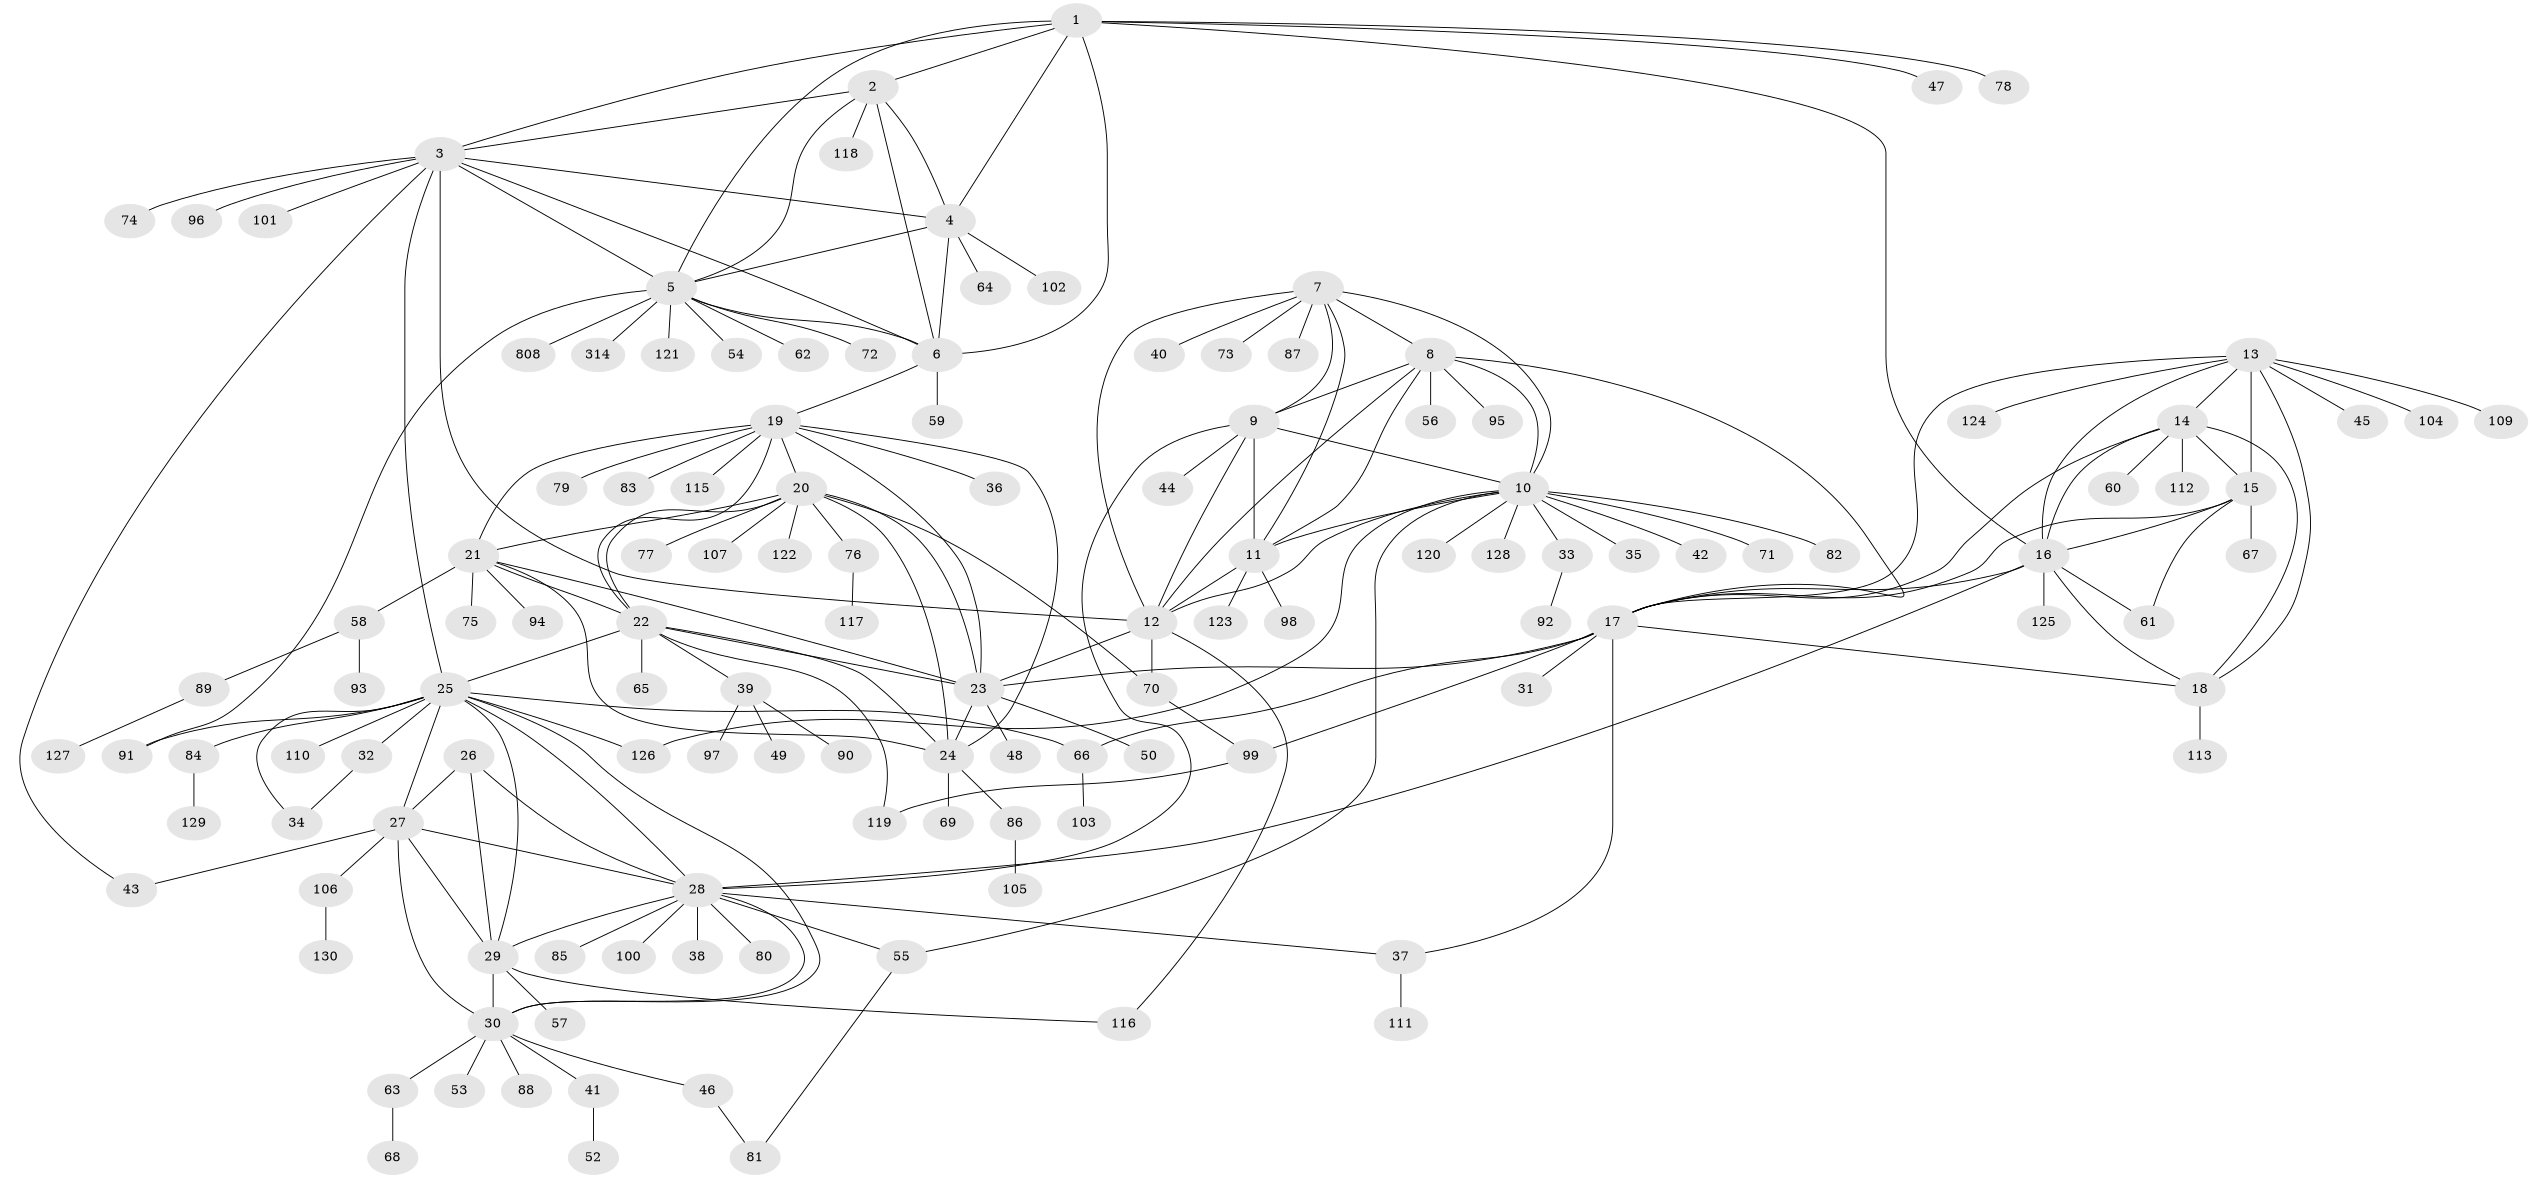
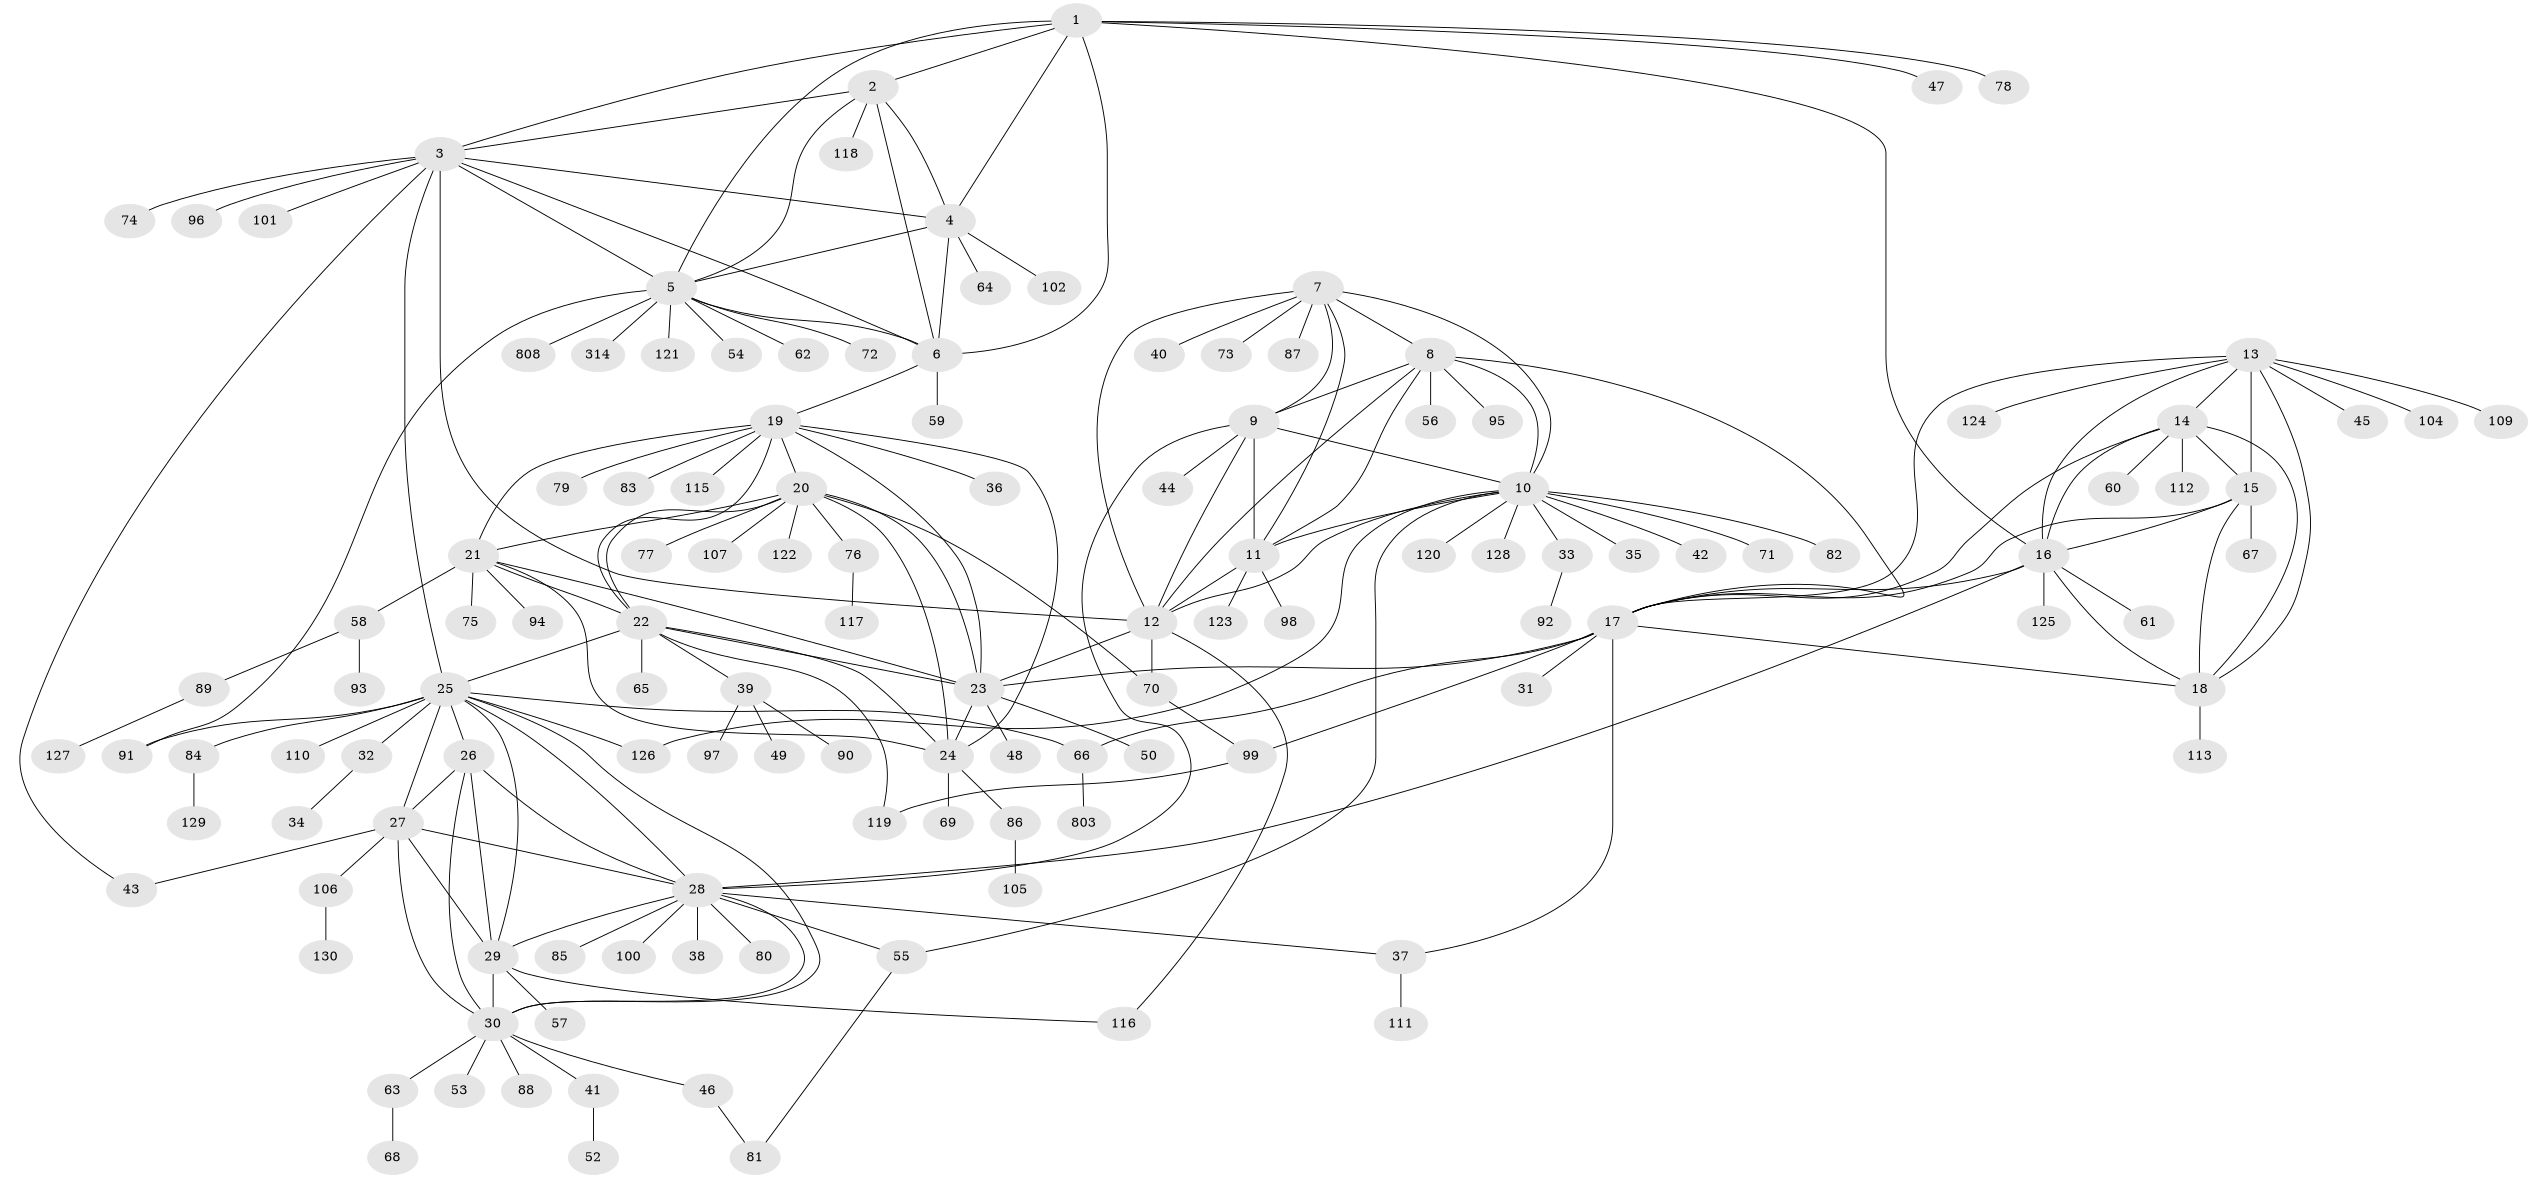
(2183, 545) -> (2206, 585)
(306, 712) -> (457, 723)
(1084, 823) -> (1084, 823)
none -> (449, 882)
